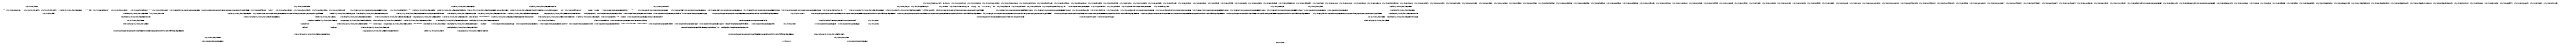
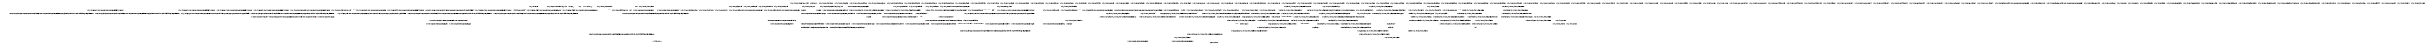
none -> (916, 7)
